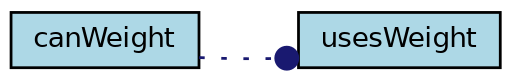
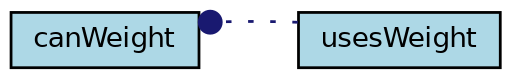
(237, 59) -> (260, 21)
